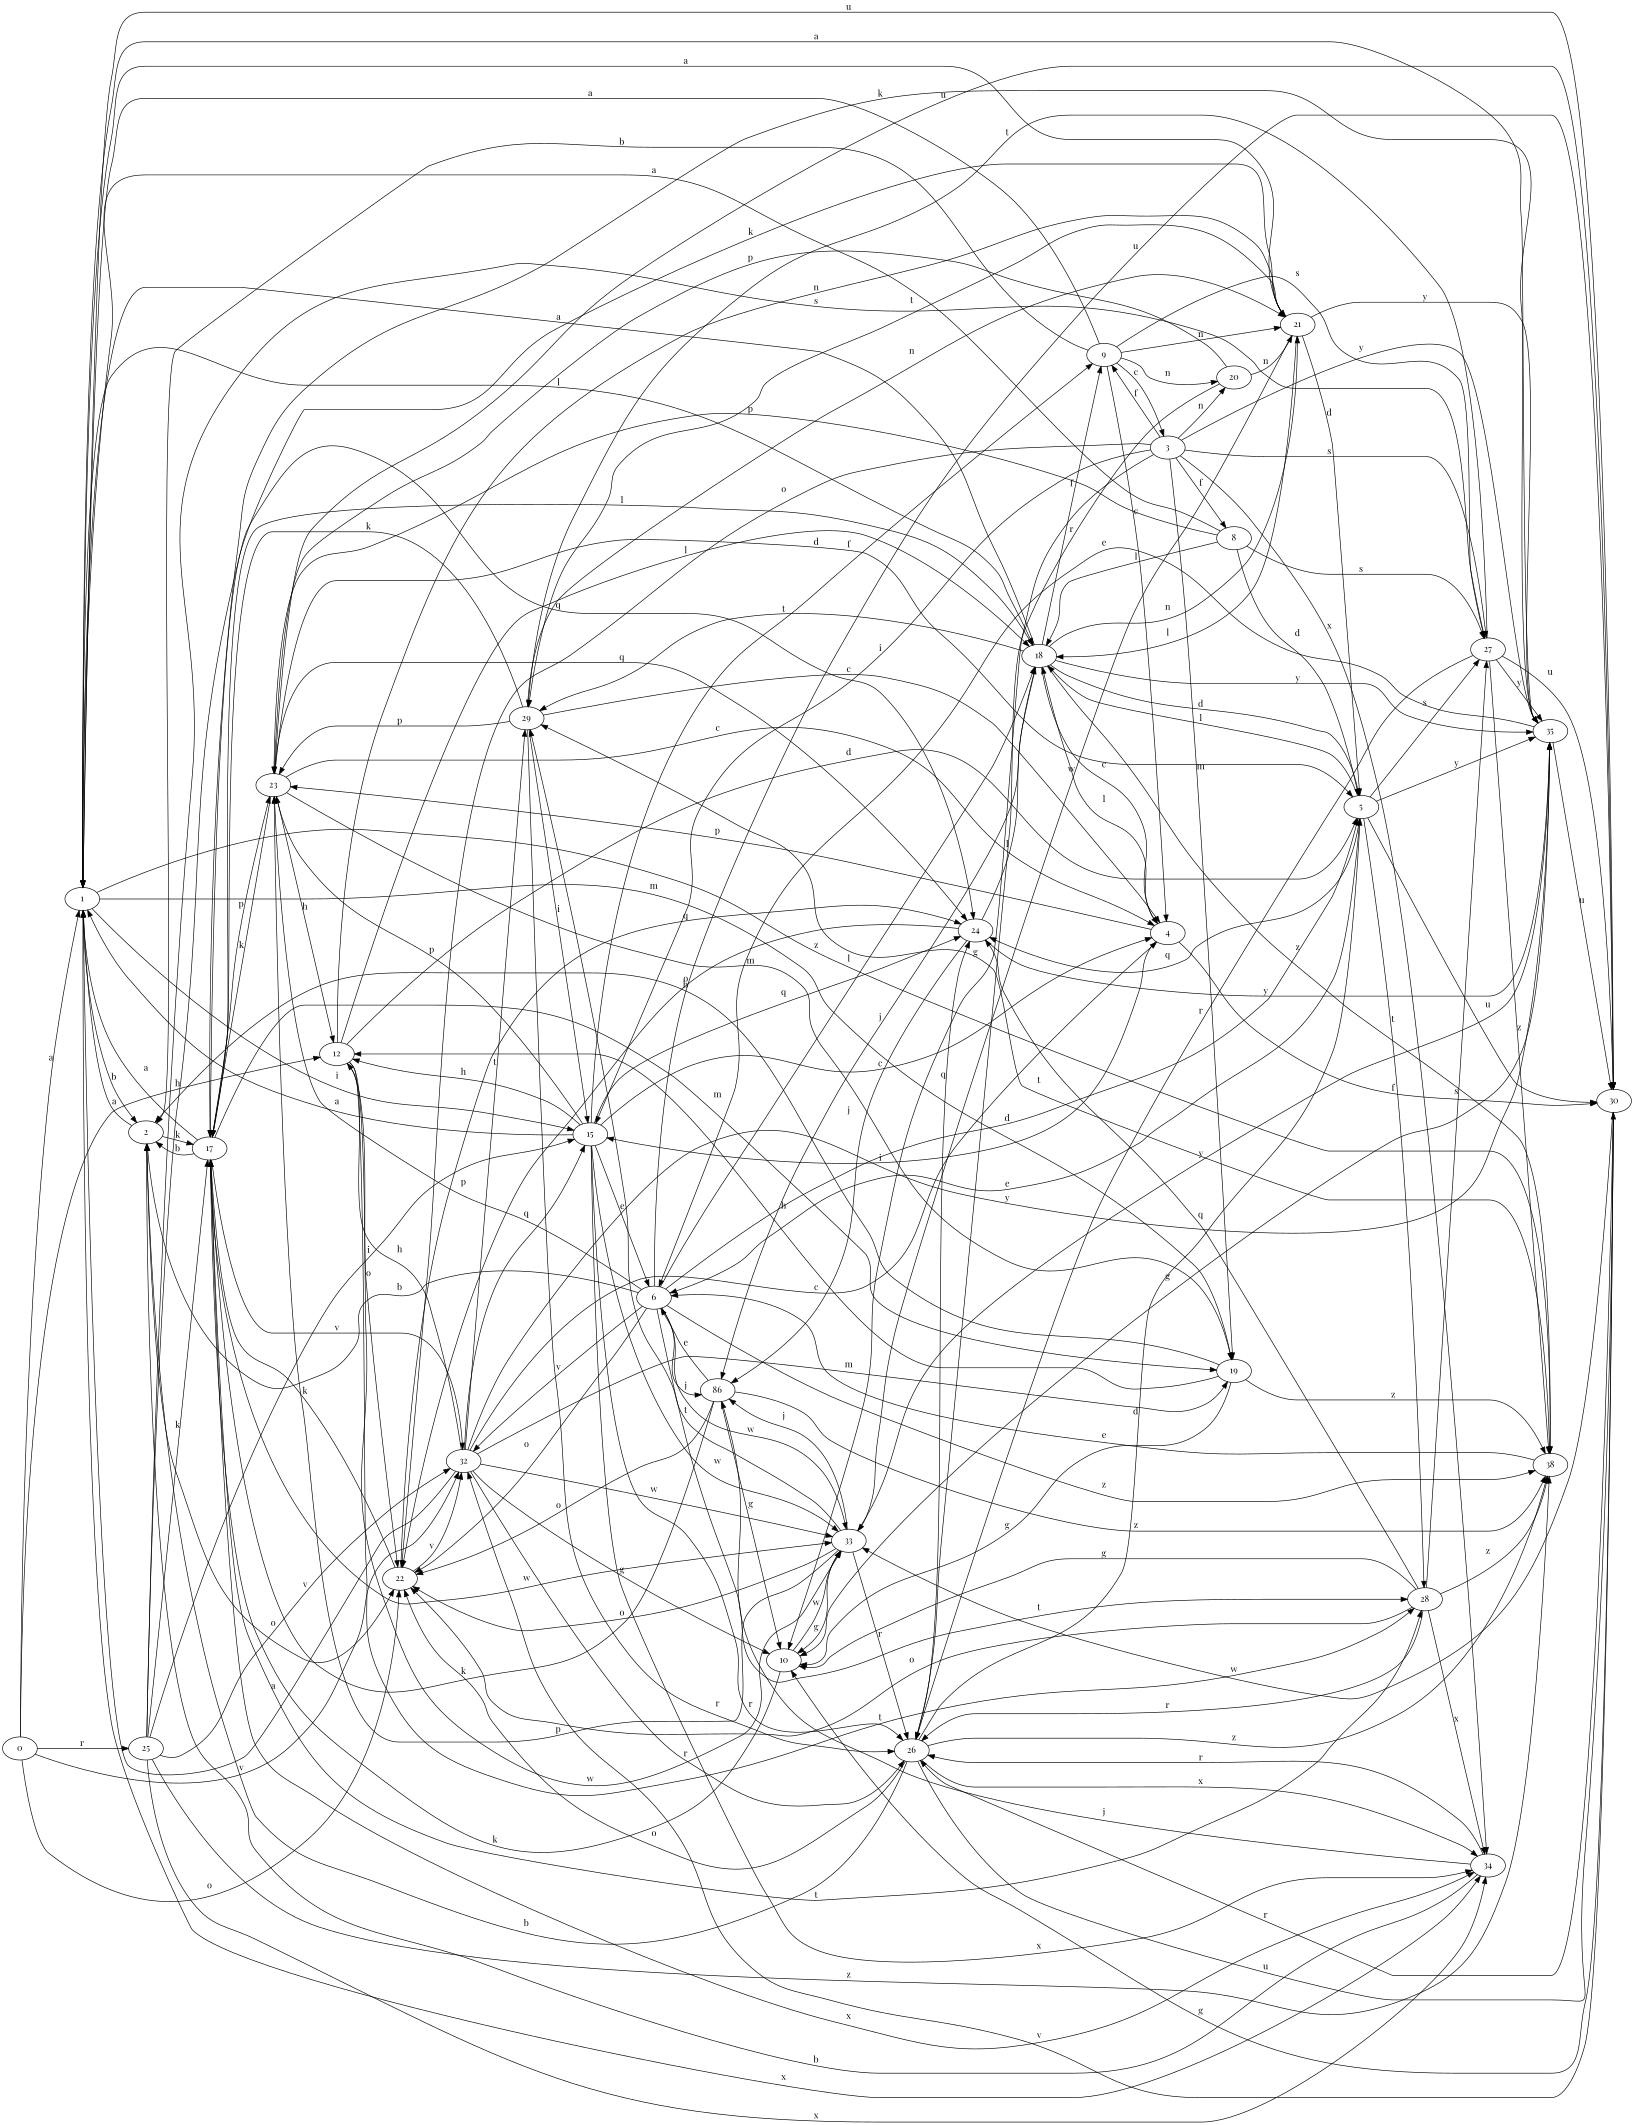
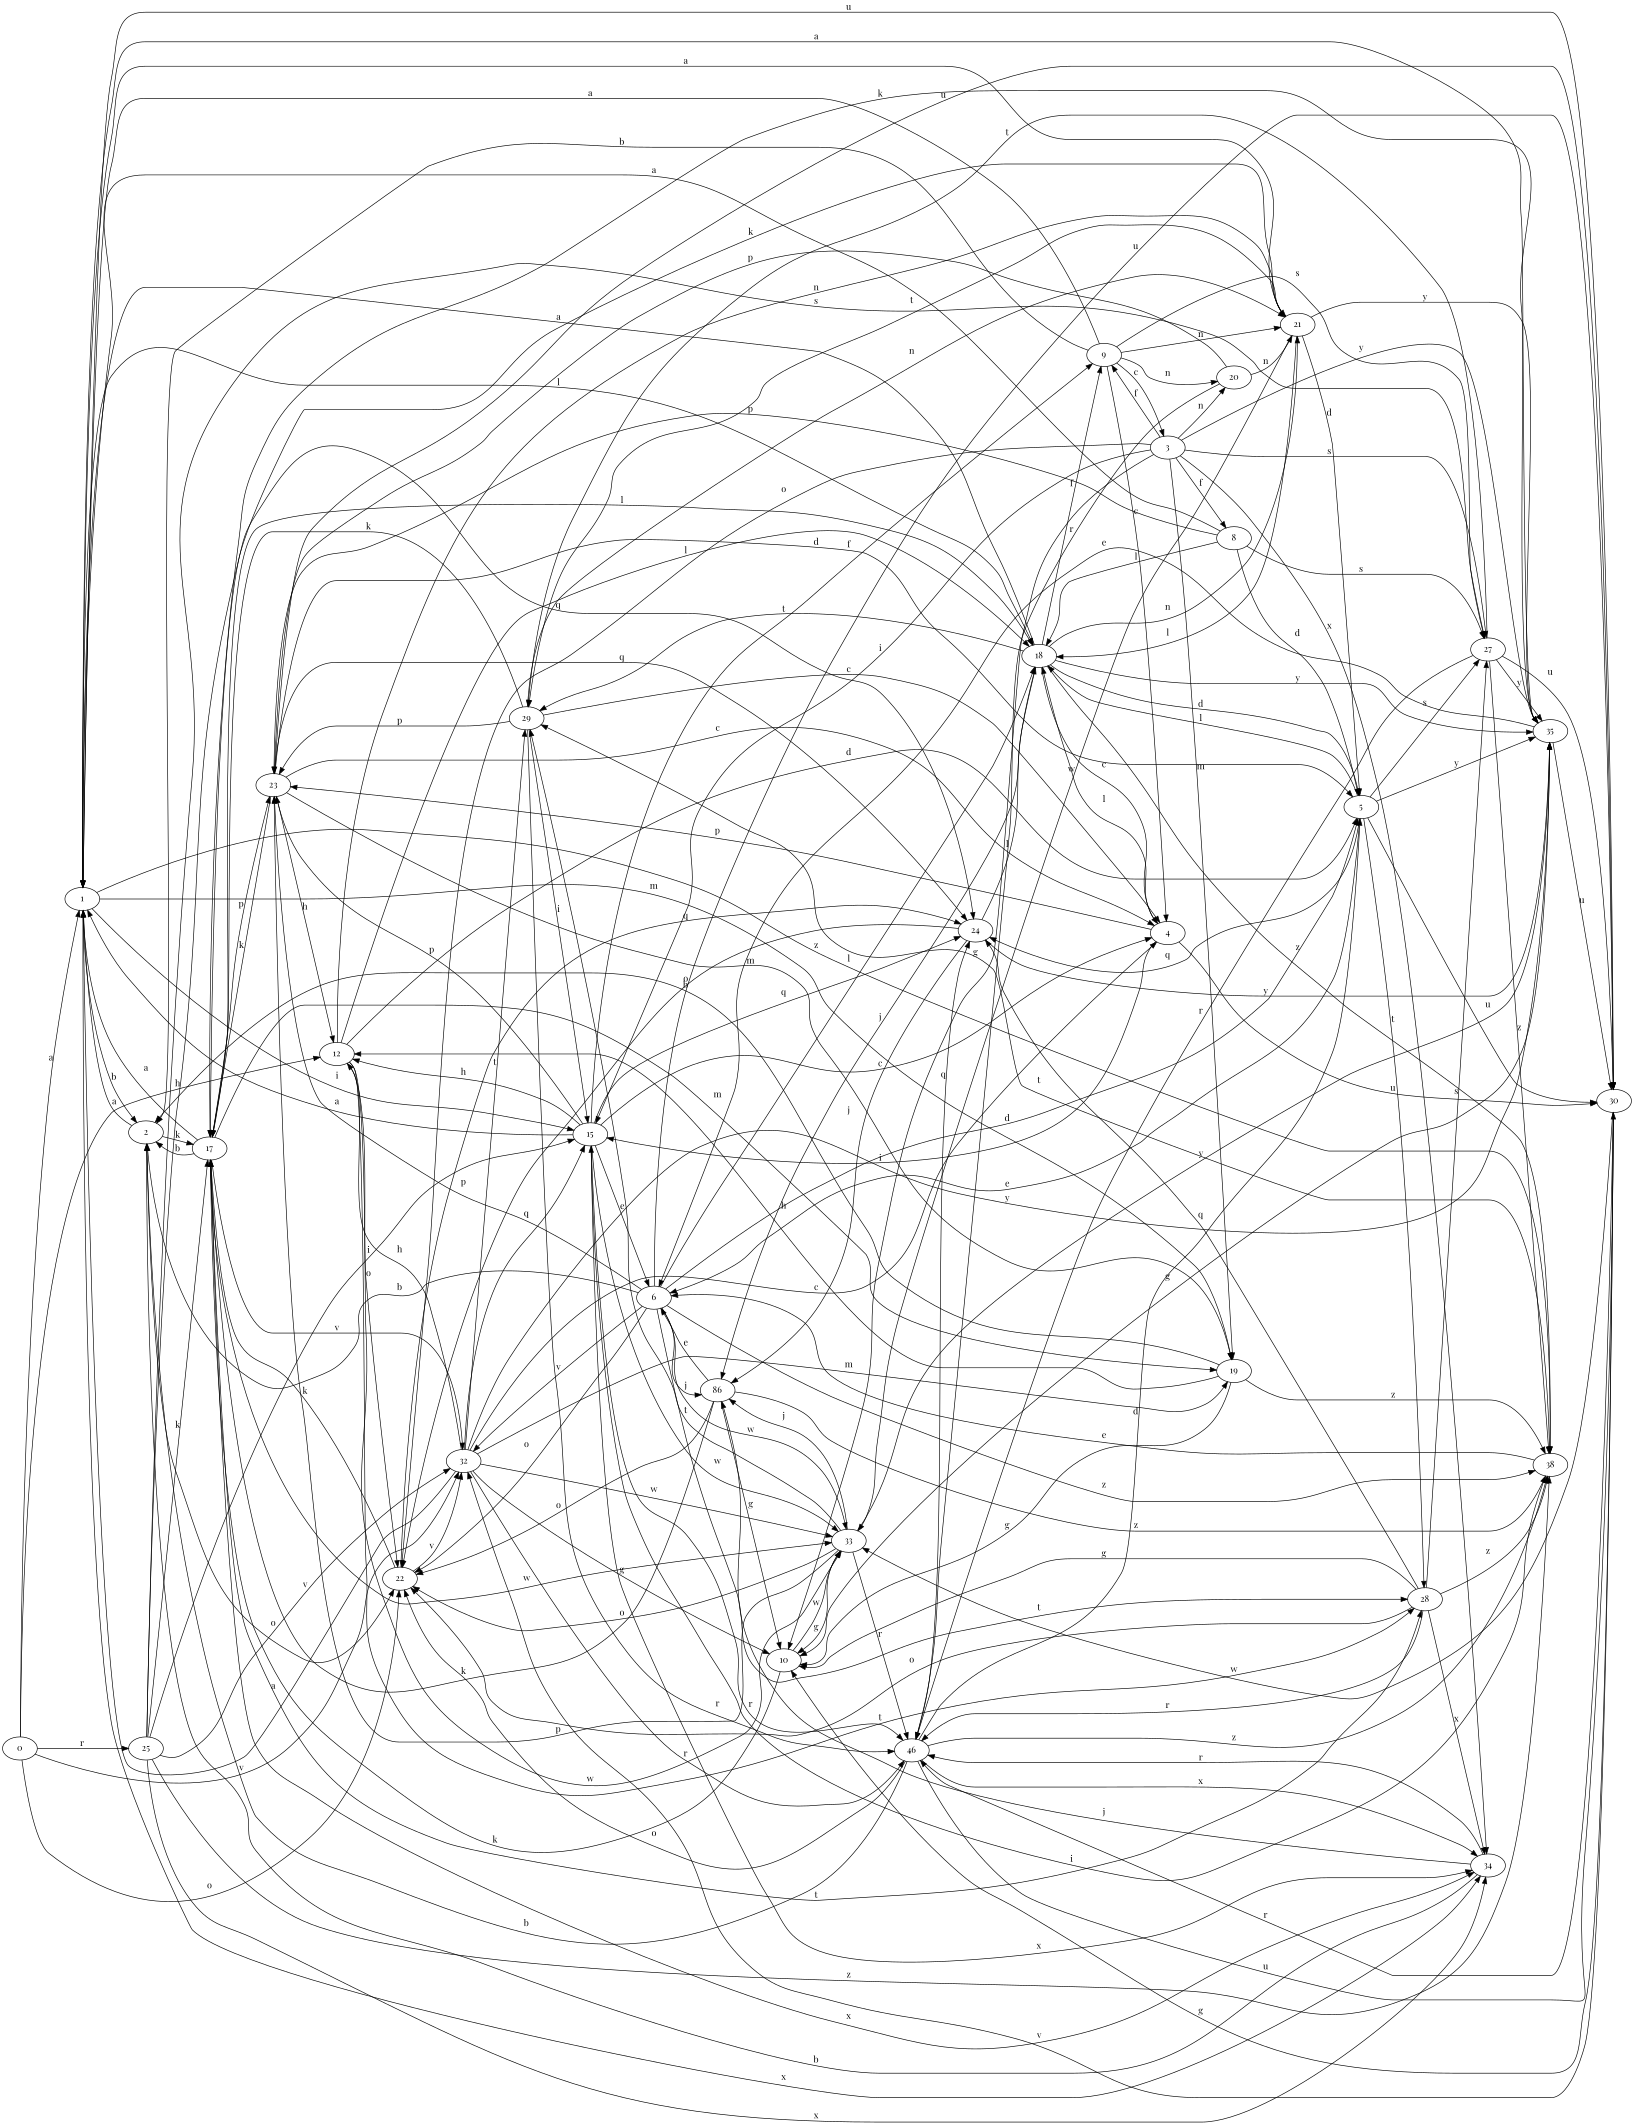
(1393, 1088) -> (1393, 1088)
(912, 1750) -> (912, 1750)
none -> (946, 1830)
